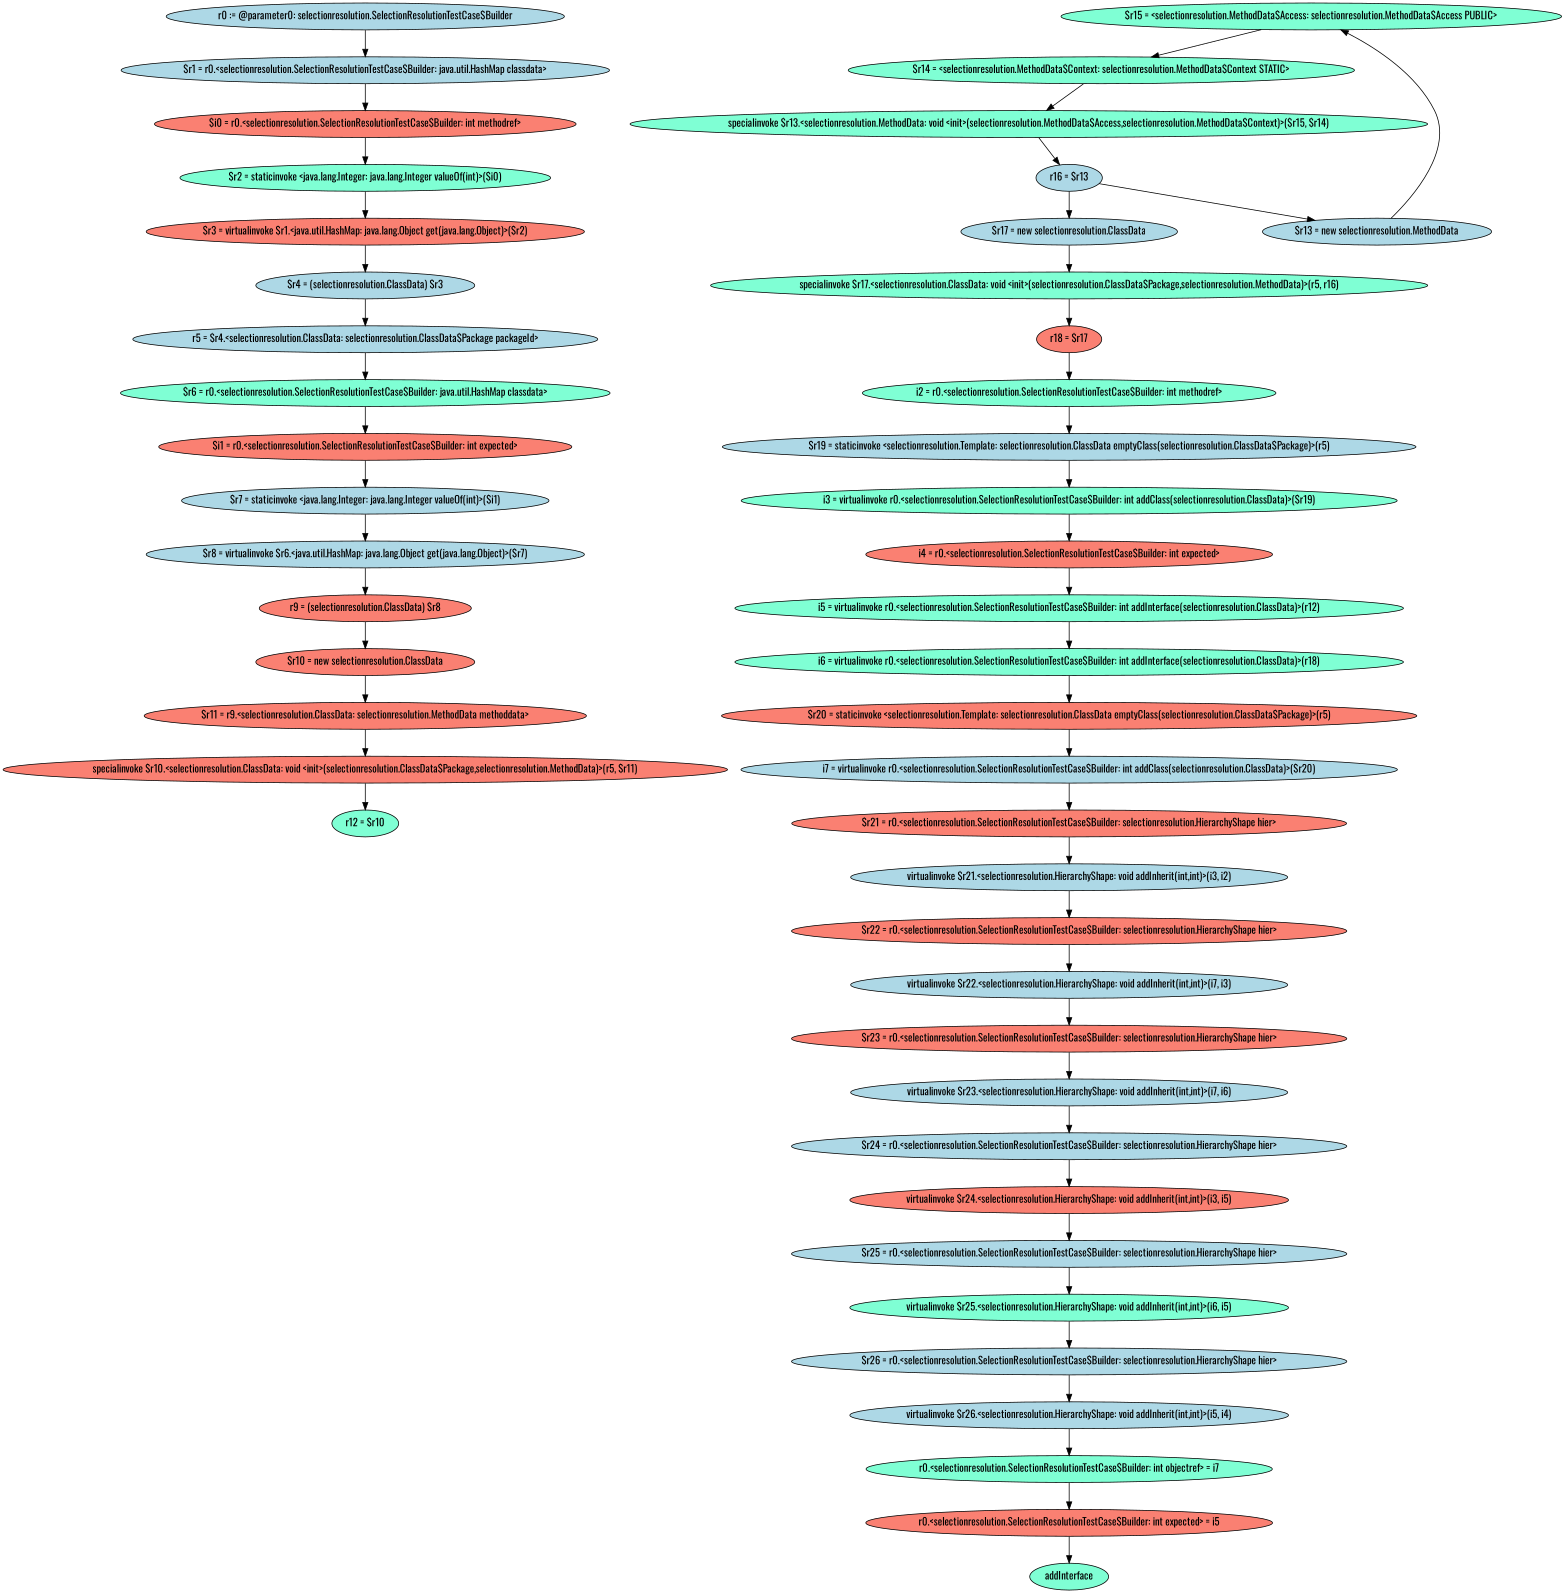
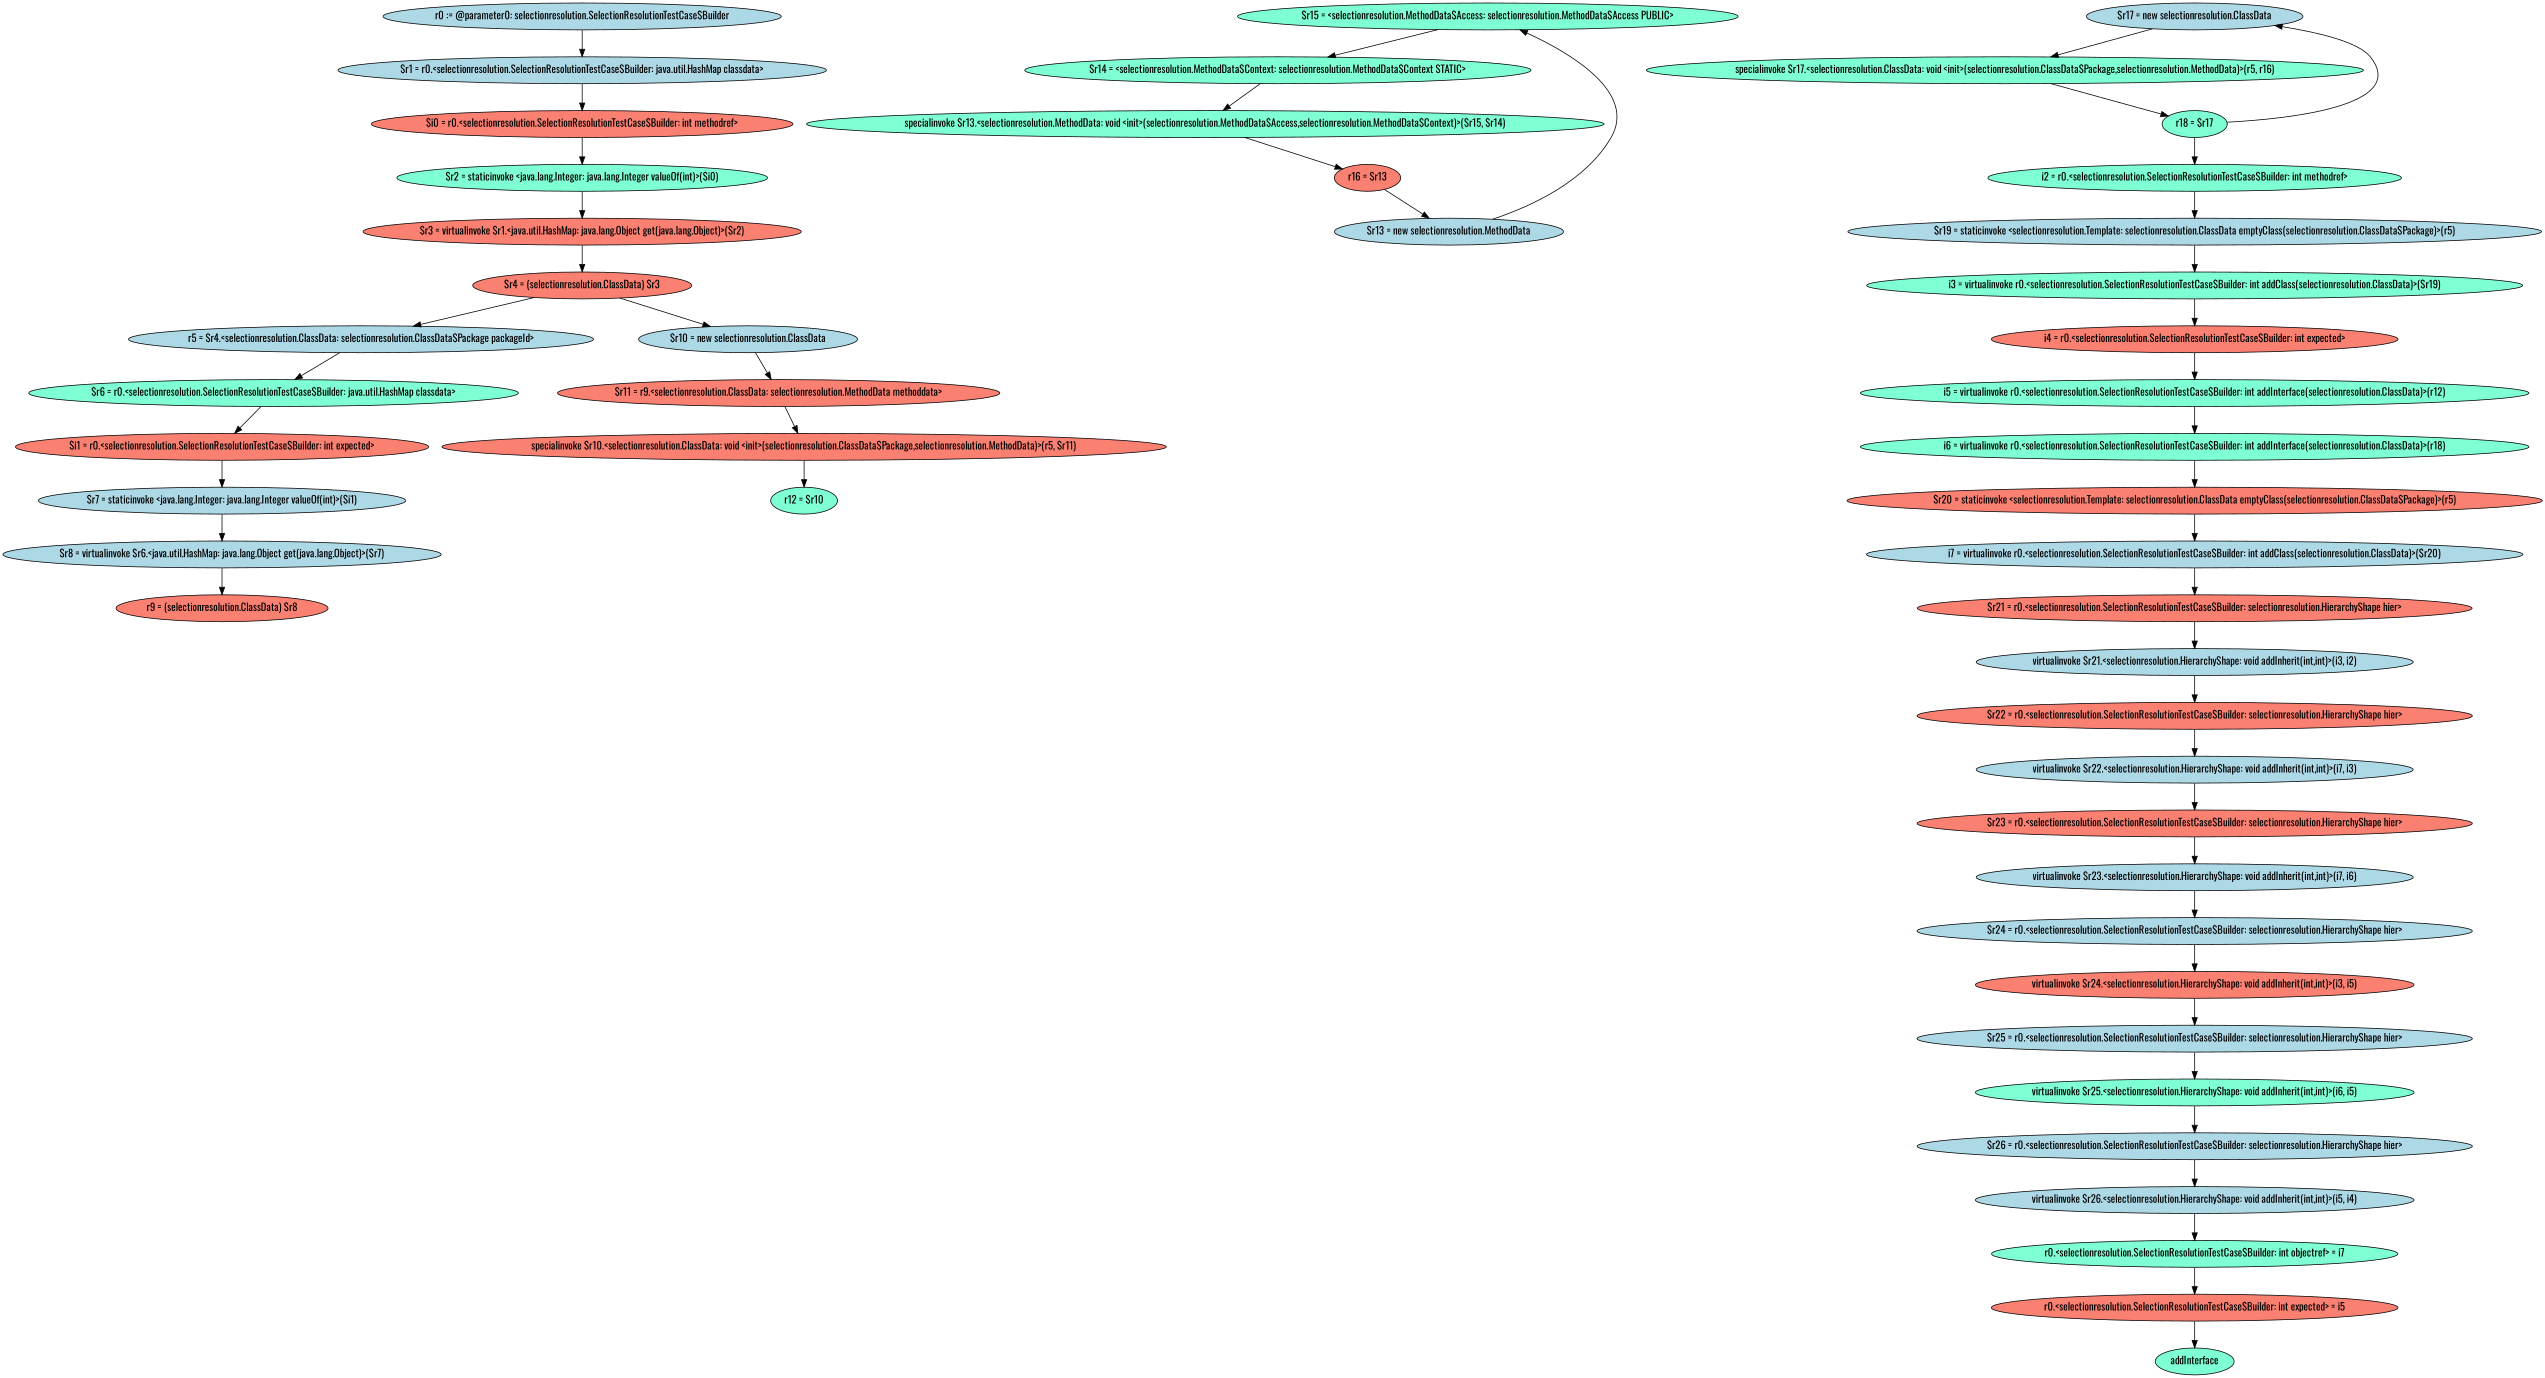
(1069, 178) -> (1367, 178)
(1069, 201) -> (2363, 95)
(365, 285) -> (582, 285)
(1069, 339) -> (2195, 124)
(365, 631) -> (662, 311)
(365, 662) -> (748, 339)
